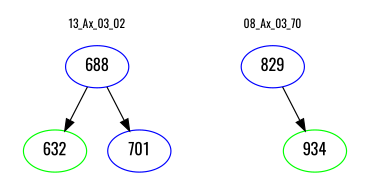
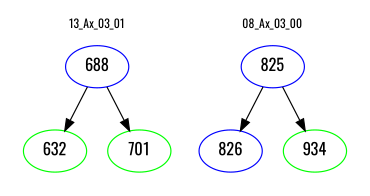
(97, 25) -> (97, 25)
(273, 25) -> (273, 25)
(273, 67) -> (273, 67)
(139, 151) -> (139, 151)
none -> (231, 151)
